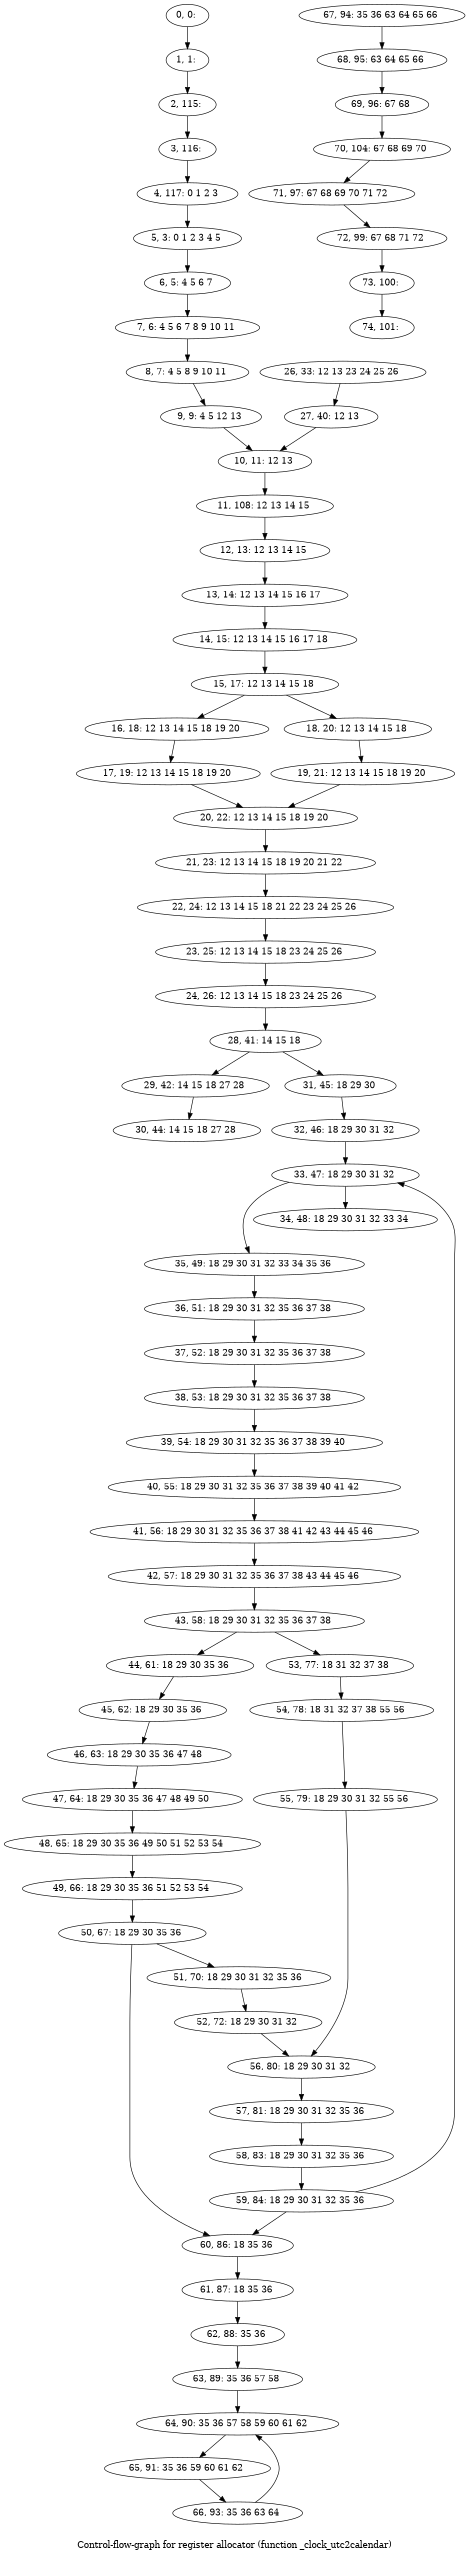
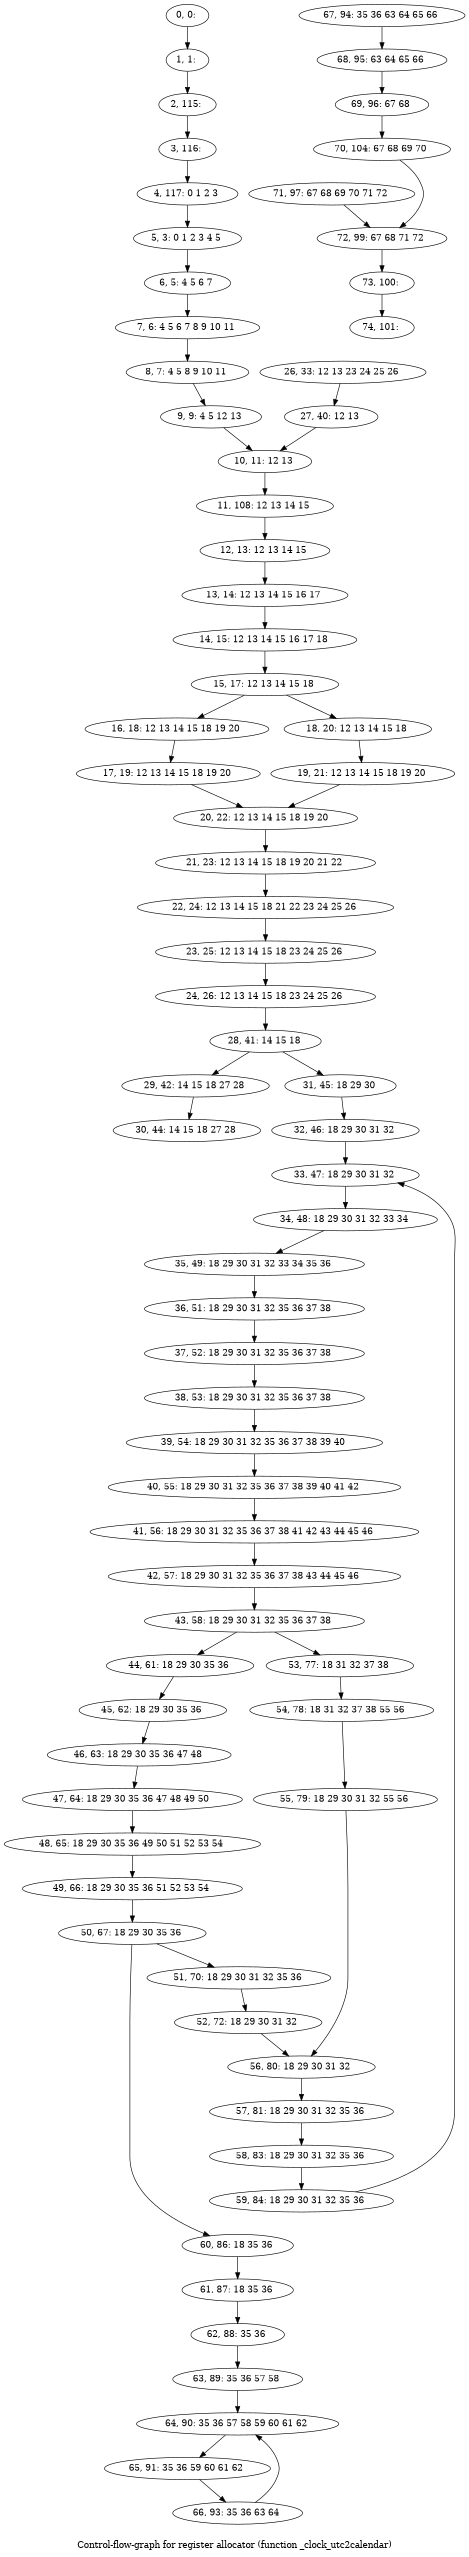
(359, 169) -> (423, 191)
(251, 1205) -> (303, 1241)
(272, 2222) -> none
